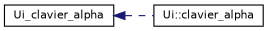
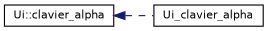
(139, 16) -> (139, 16)
